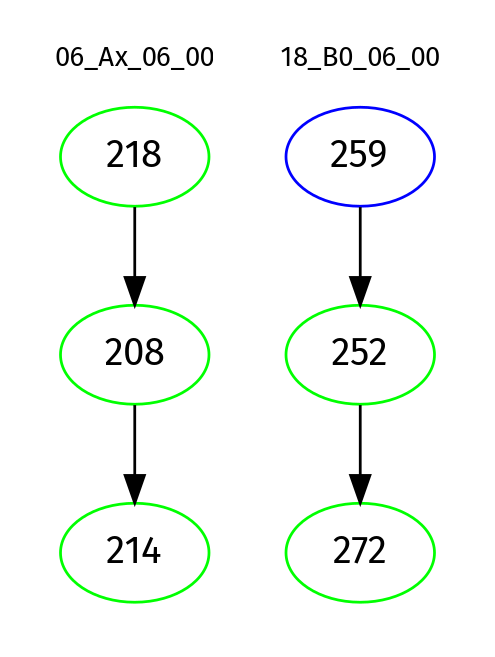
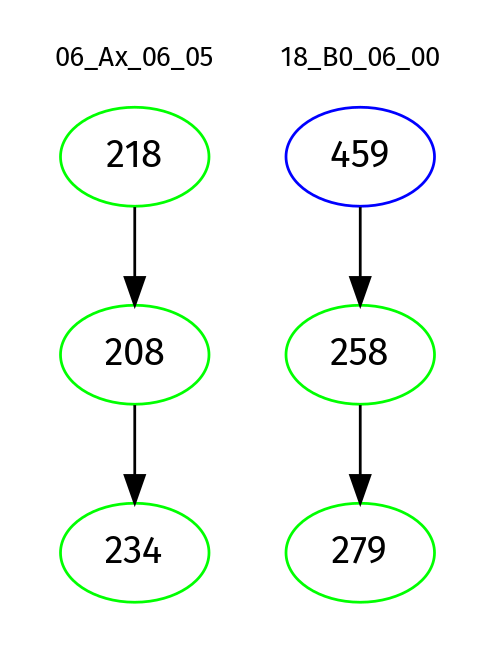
(135, 59) -> (135, 59)
(360, 157) -> (360, 157)
(360, 355) -> (360, 355)
(135, 553) -> (135, 553)
(360, 553) -> (360, 553)
